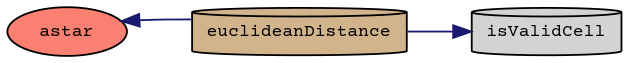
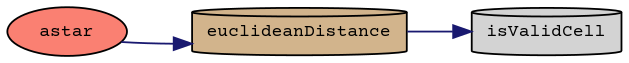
(166, 20) -> (147, 43)
